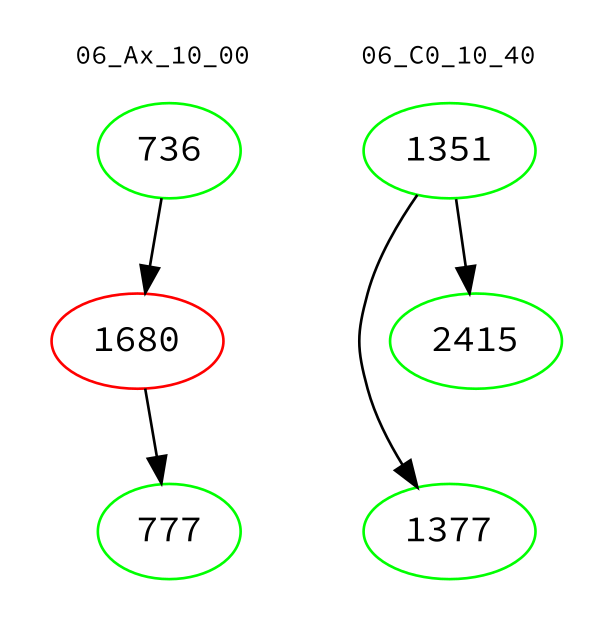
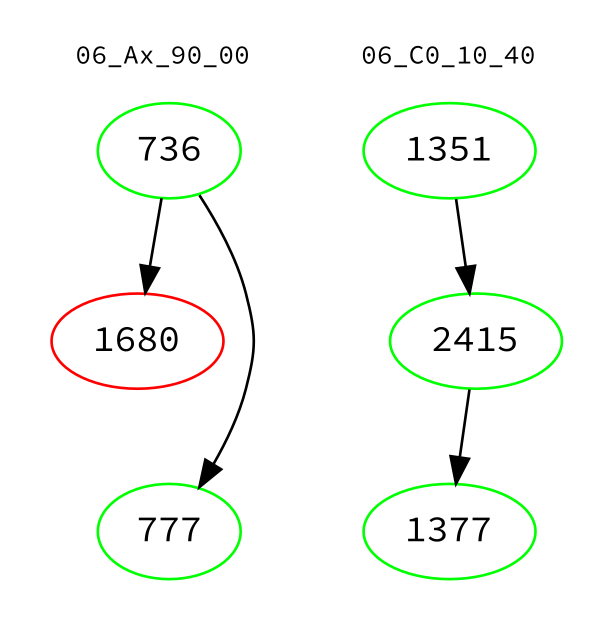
(164, 57) -> (164, 57)
(360, 328) -> (465, 423)
(151, 423) -> (253, 328)
